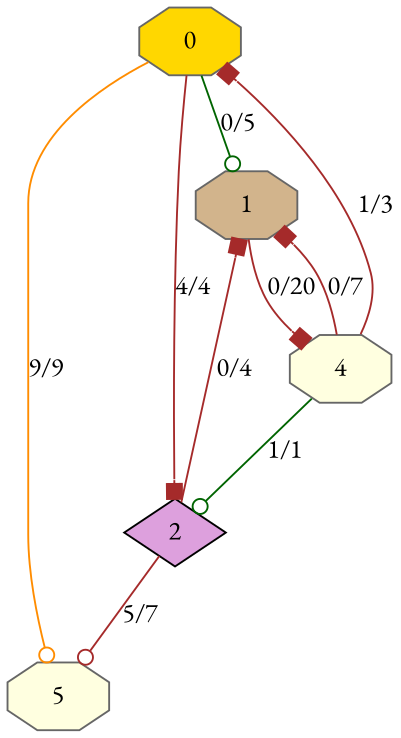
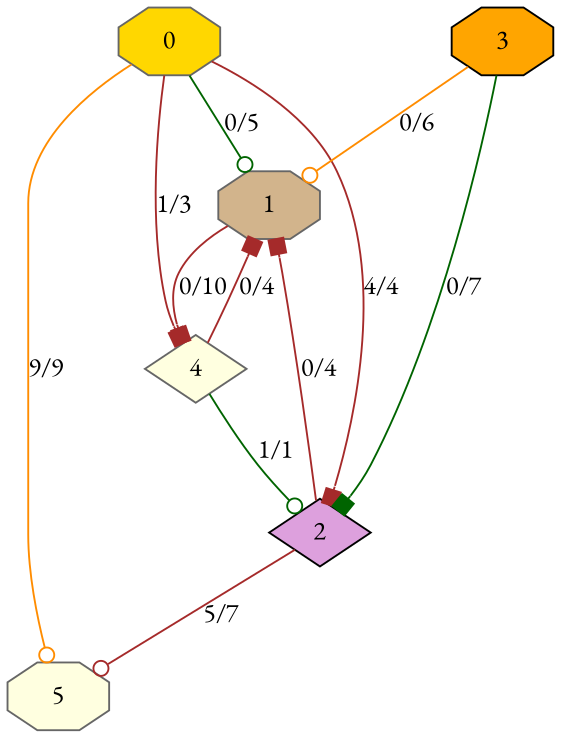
none -> (502, 41)
(335, 194) -> (156, 202)
(292, 287) -> (203, 287)
(345, 287) -> (257, 287)
(341, 369) -> (196, 369)
